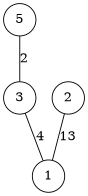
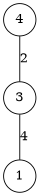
(20, 20) -> (20, 20)
(68, 98) -> none
